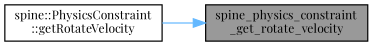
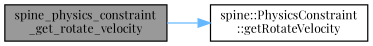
(178, 23) -> (182, 23)
